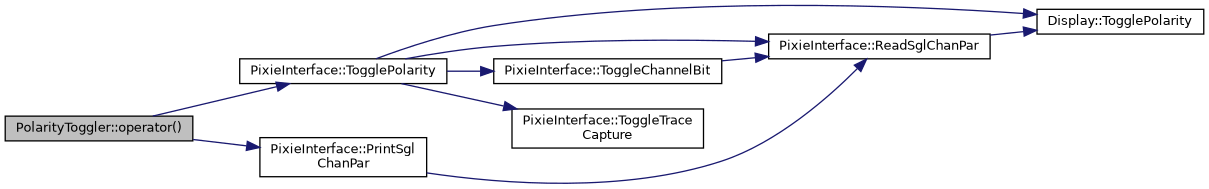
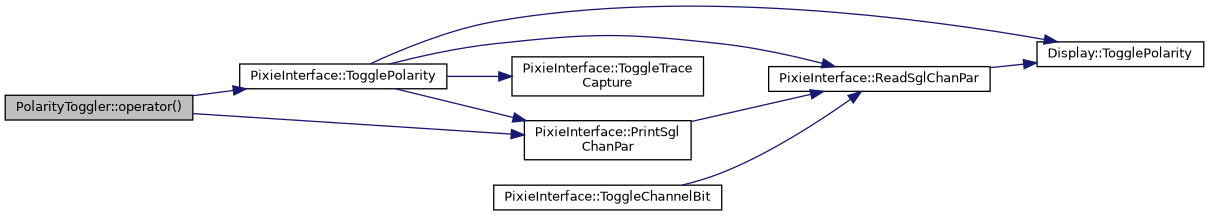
(464, 71) -> (455, 103)
